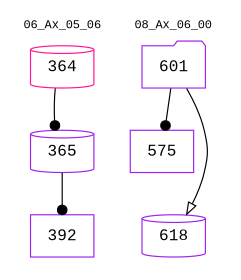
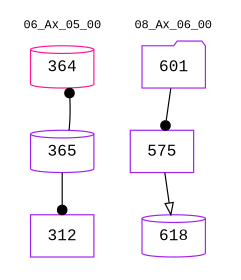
(63, 25) -> (63, 25)
(54, 105) -> (70, 114)
(207, 145) -> (167, 188)
(62, 236) -> (62, 236)
